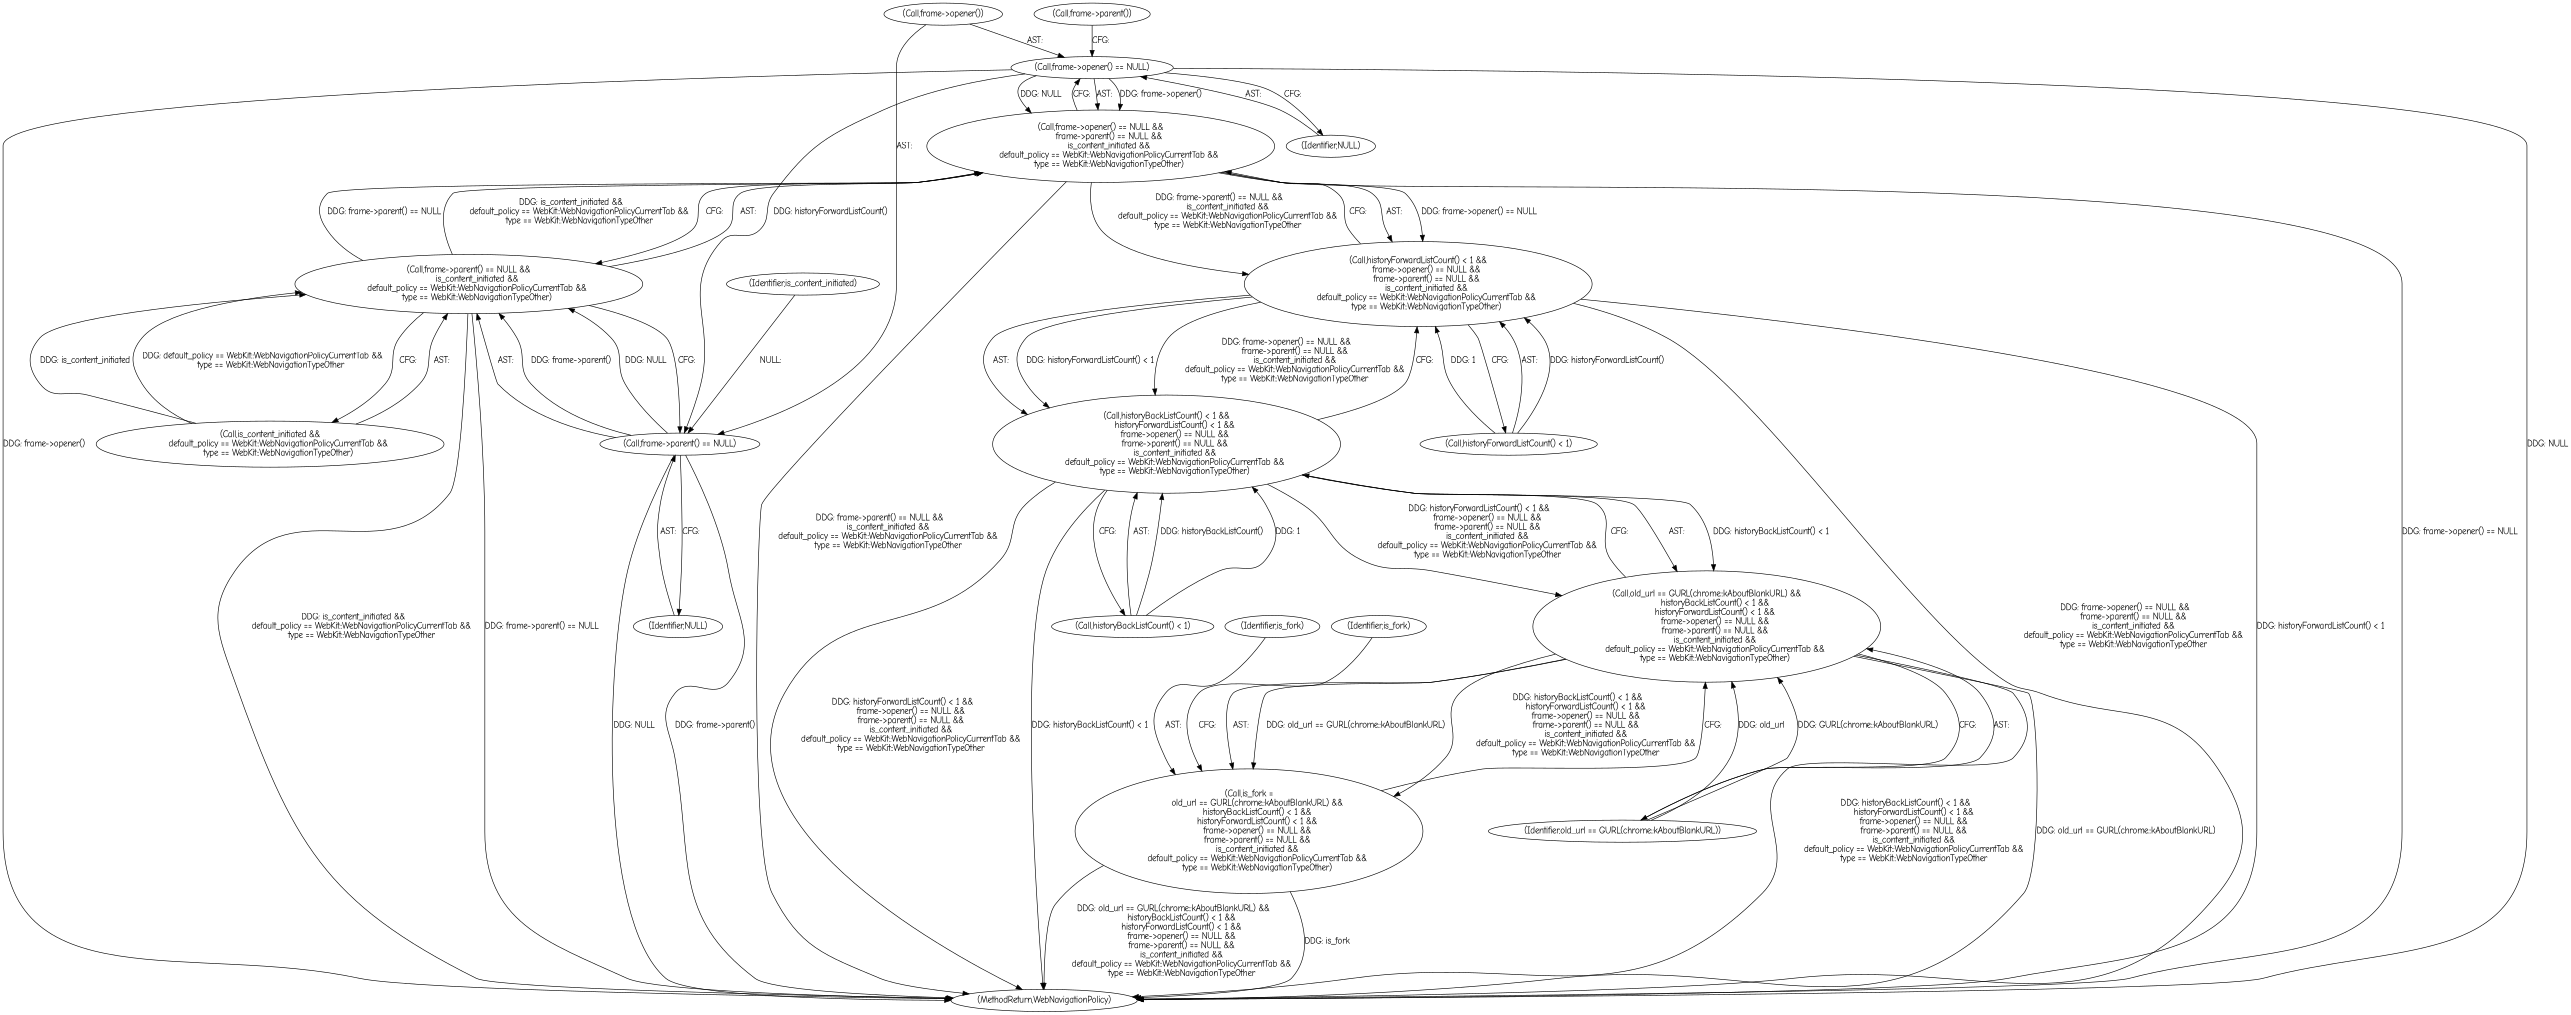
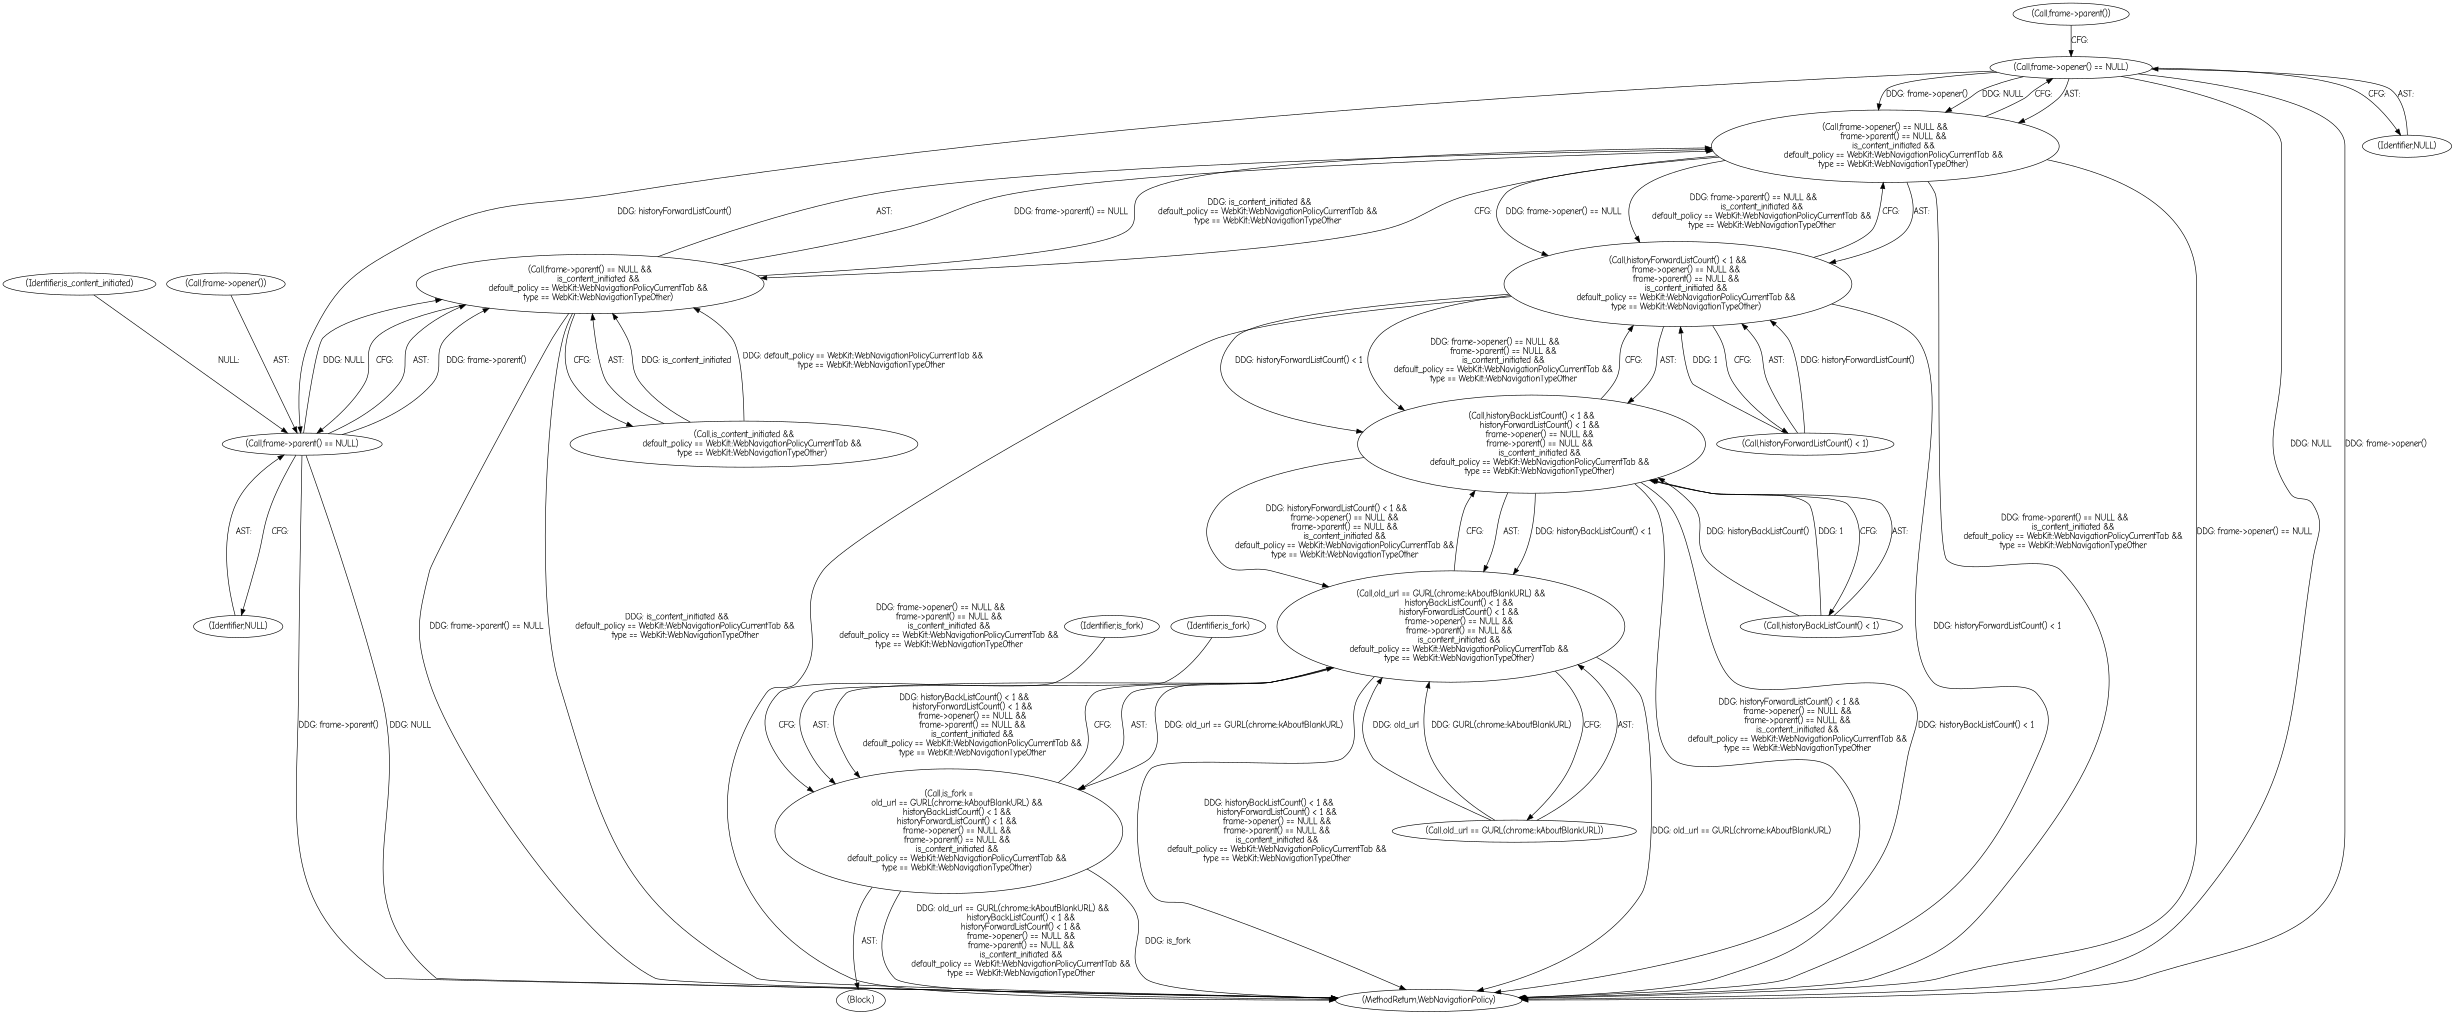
(1014, 40) -> none
(1622, 831) -> (1514, 831)
none -> (861, 1000)
